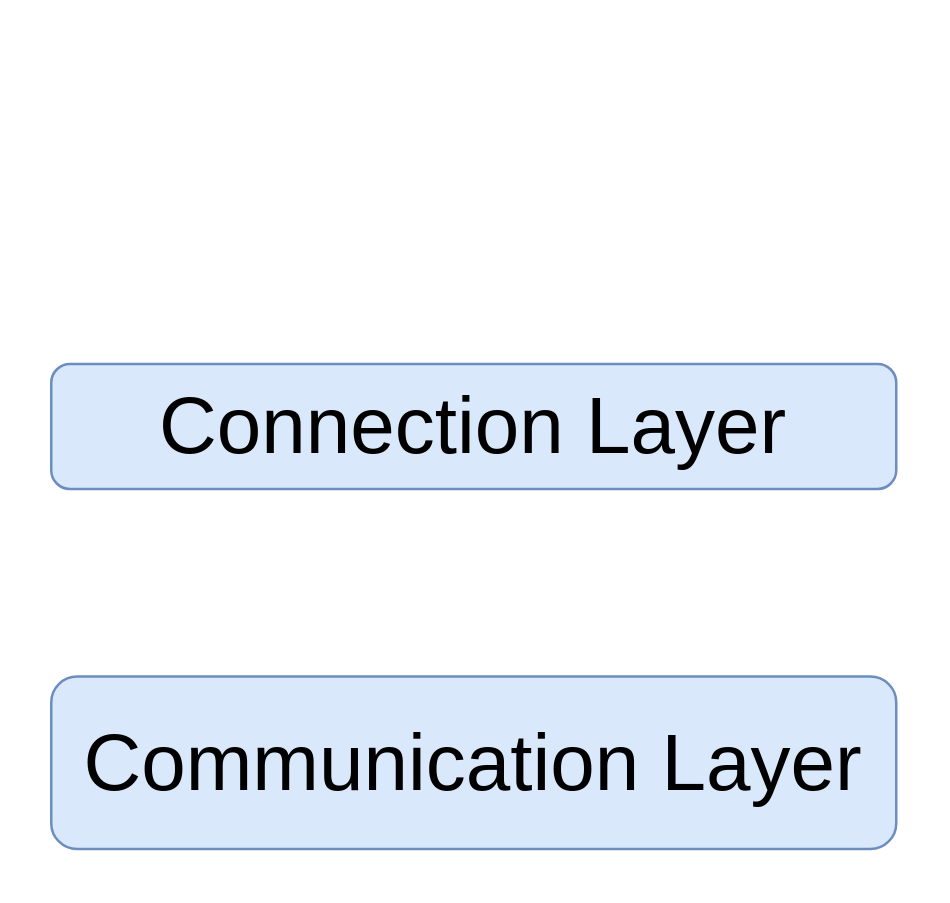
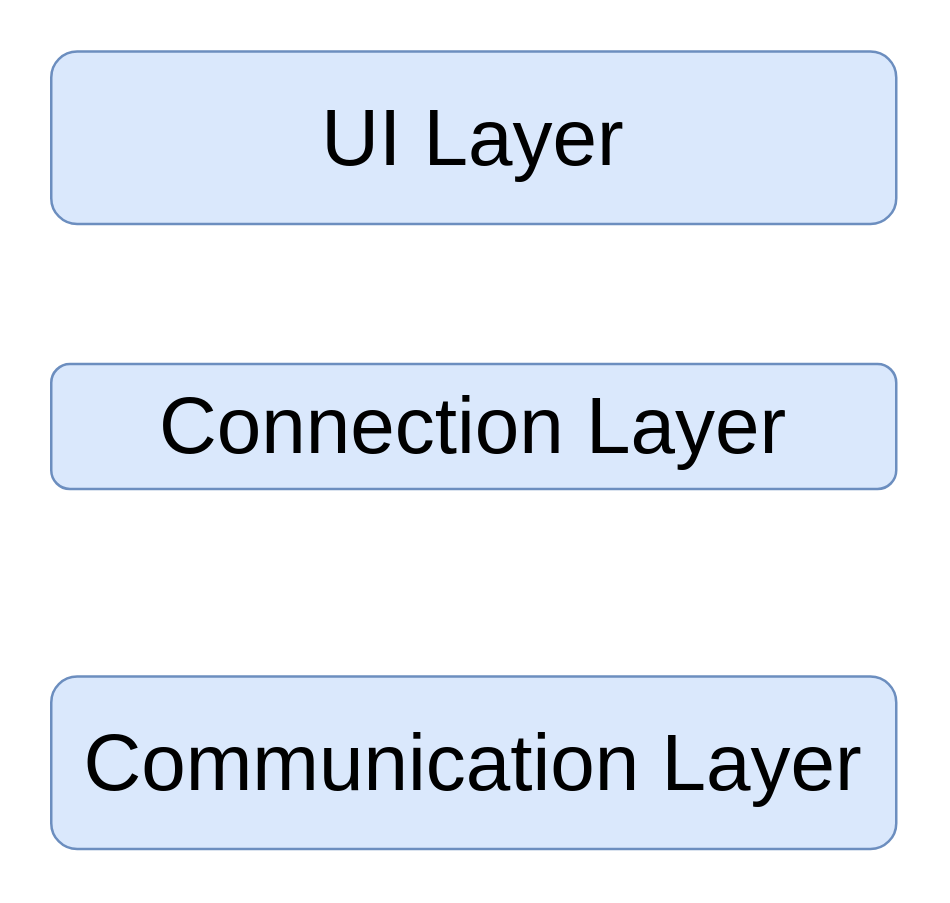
none -> (474, 138)
